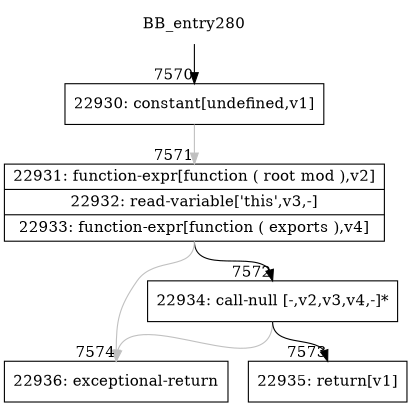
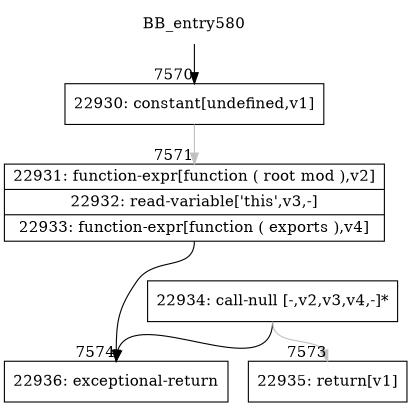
(194, 24) -> (194, 24)
(228, 261) -> none
(137, 280) -> (137, 280)
(294, 340) -> (294, 340)
(200, 343) -> (200, 343)
